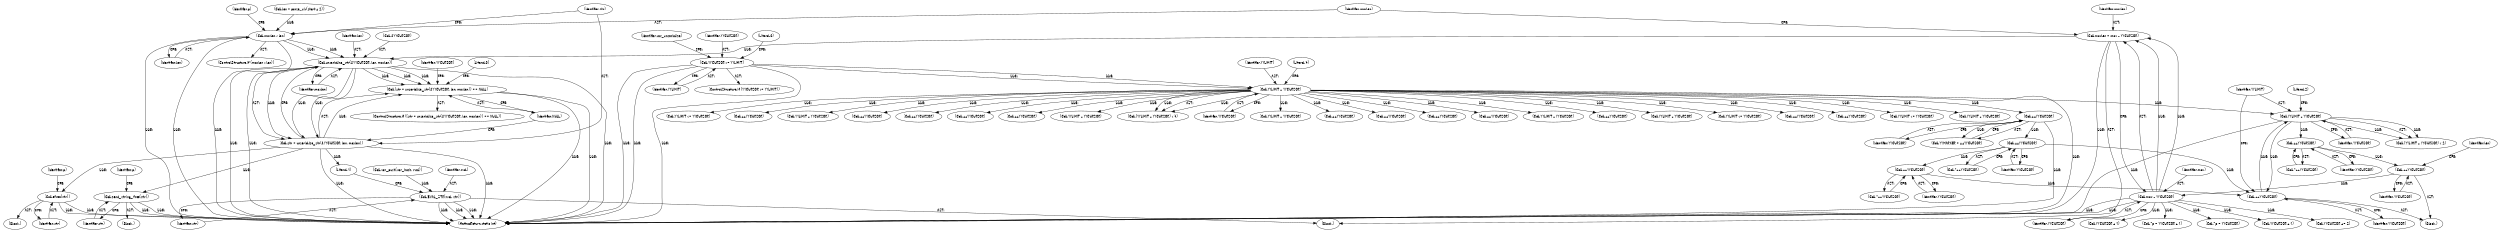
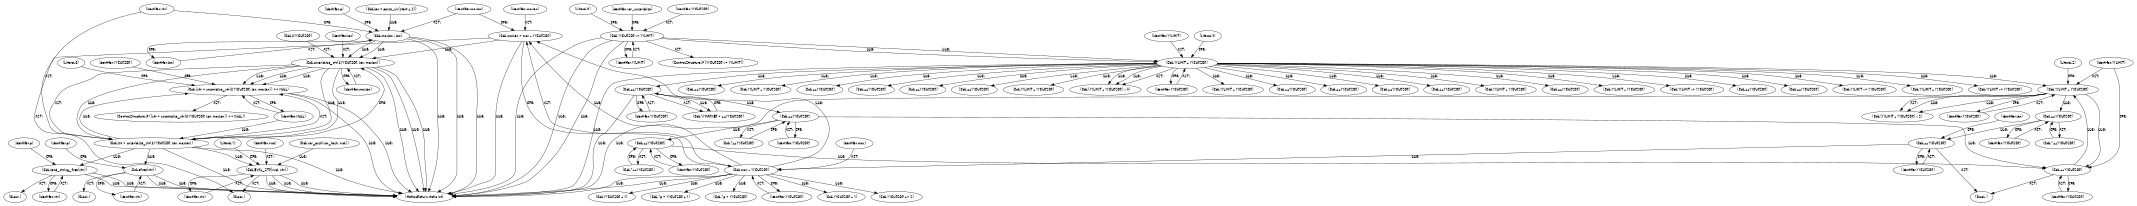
(246, 63) -> none
(492, 130) -> (246, 130)
(332, 156) -> (222, 153)
